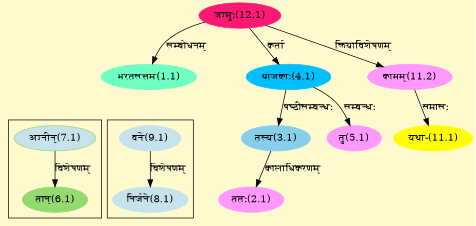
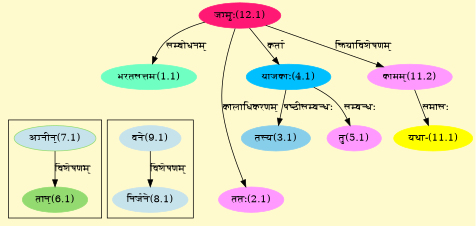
(265, 166) -> (222, 105)
